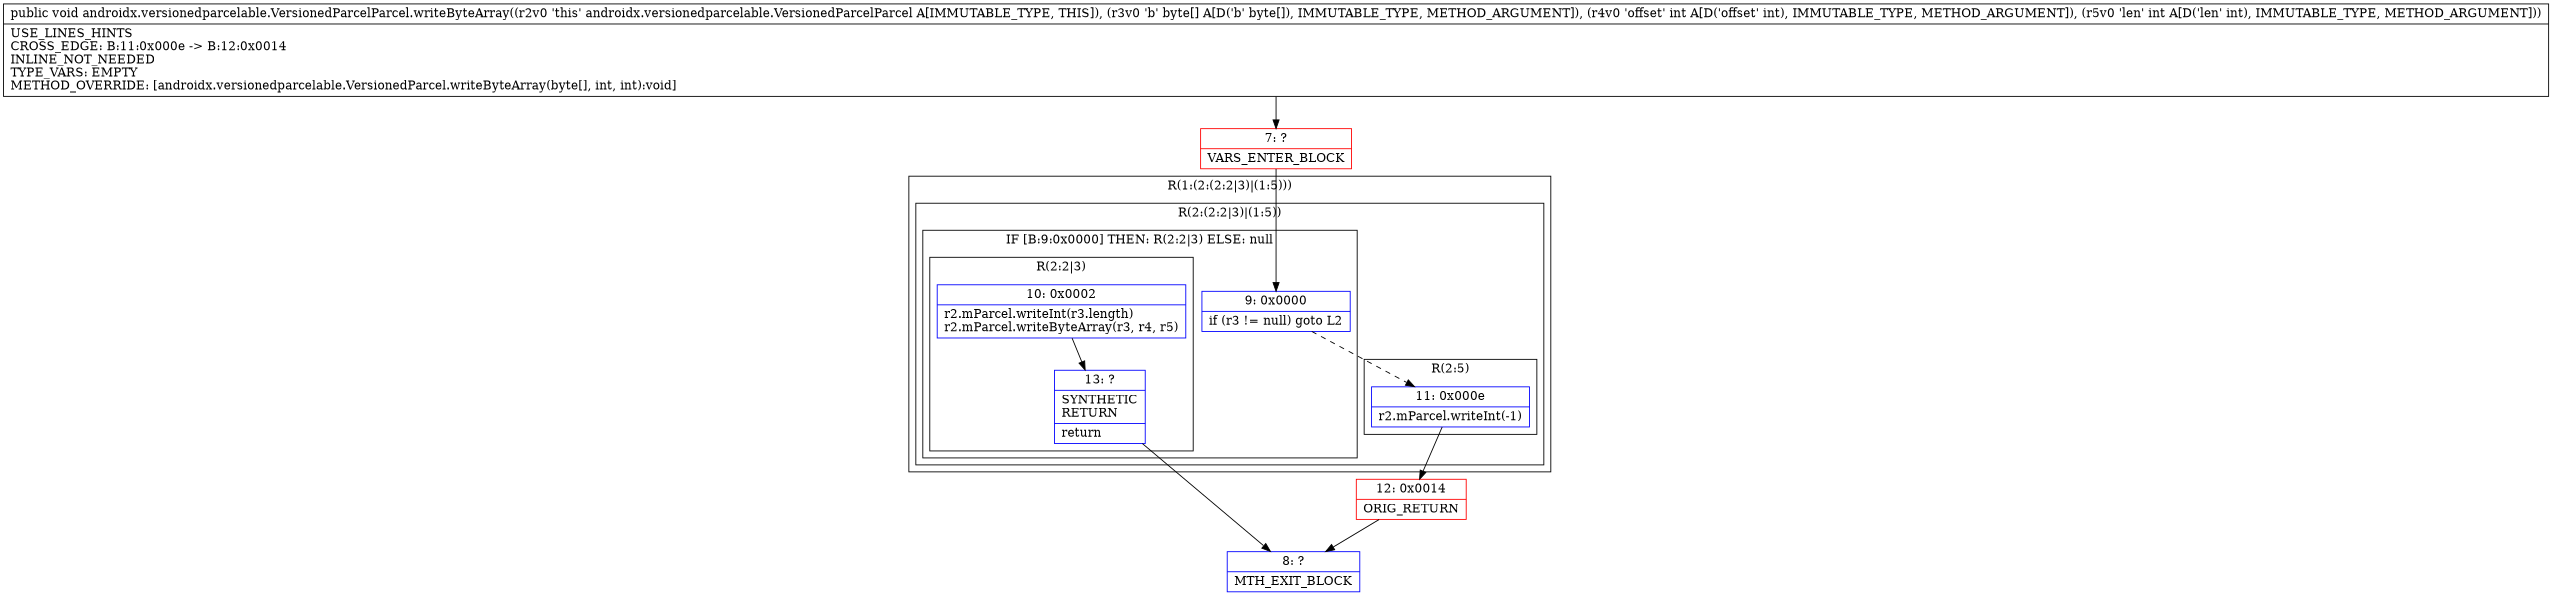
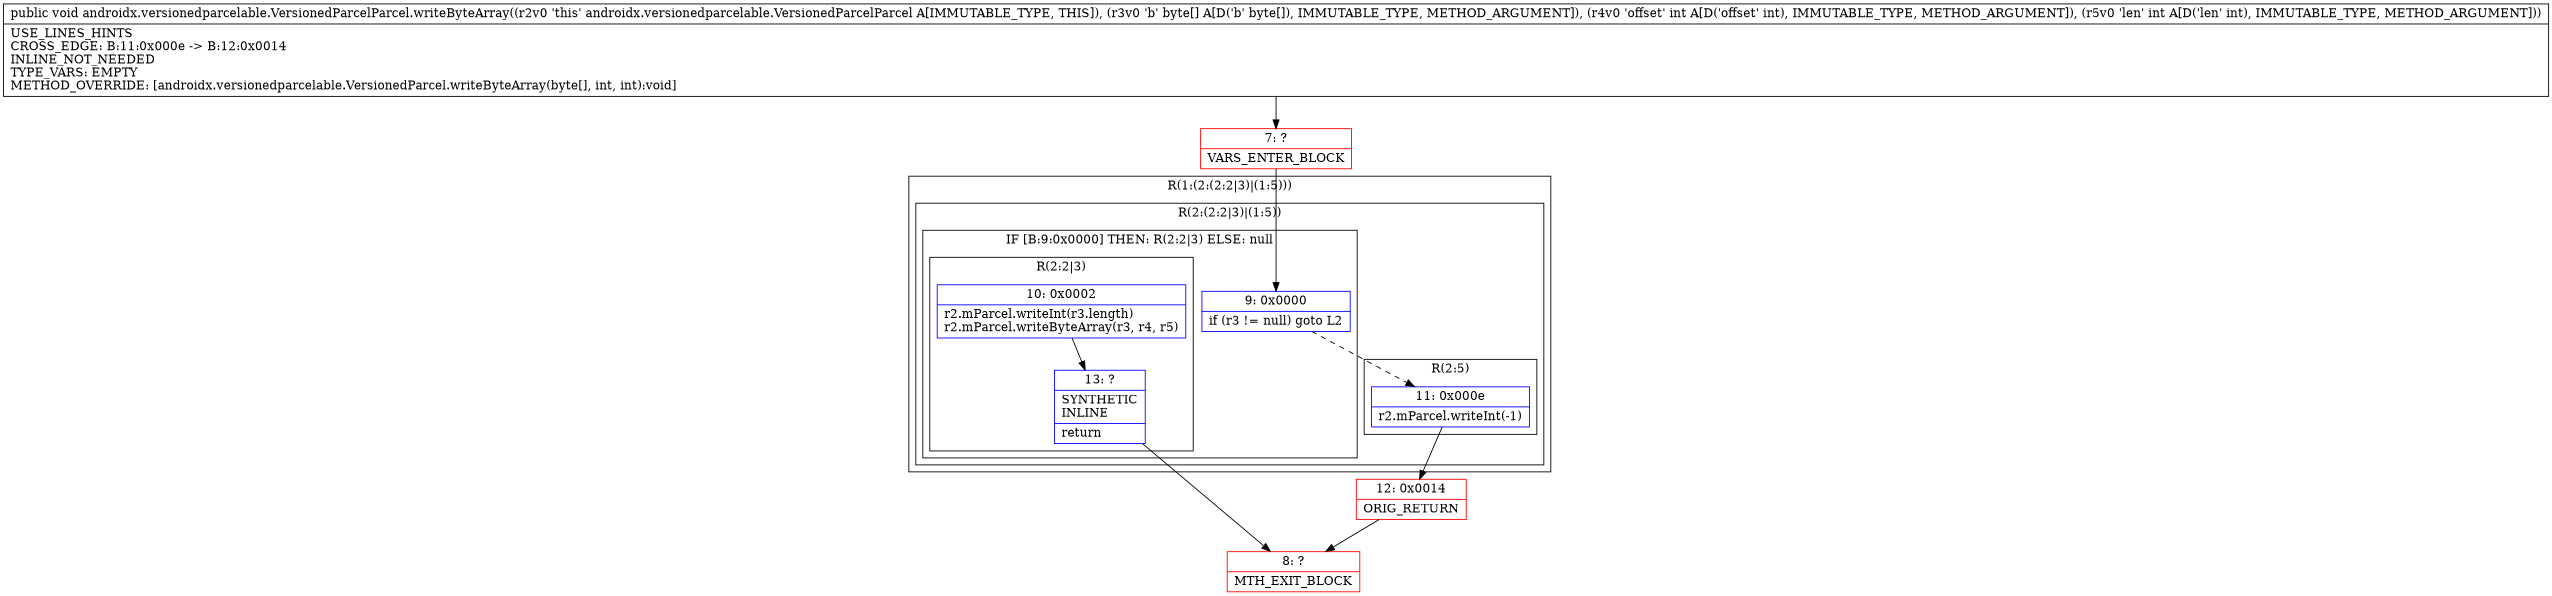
(1090, 413) -> (1085, 413)
(1294, 572) -> (1294, 572)
